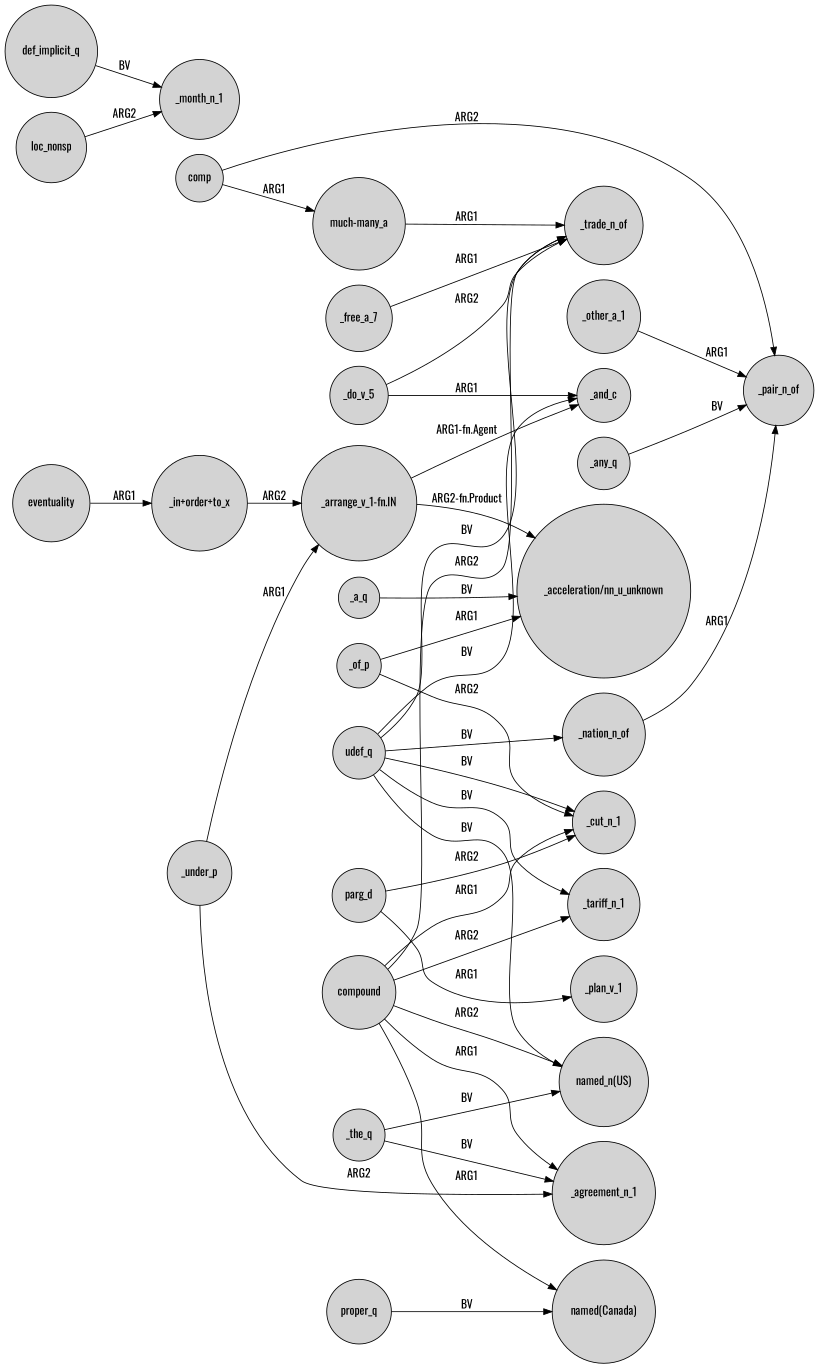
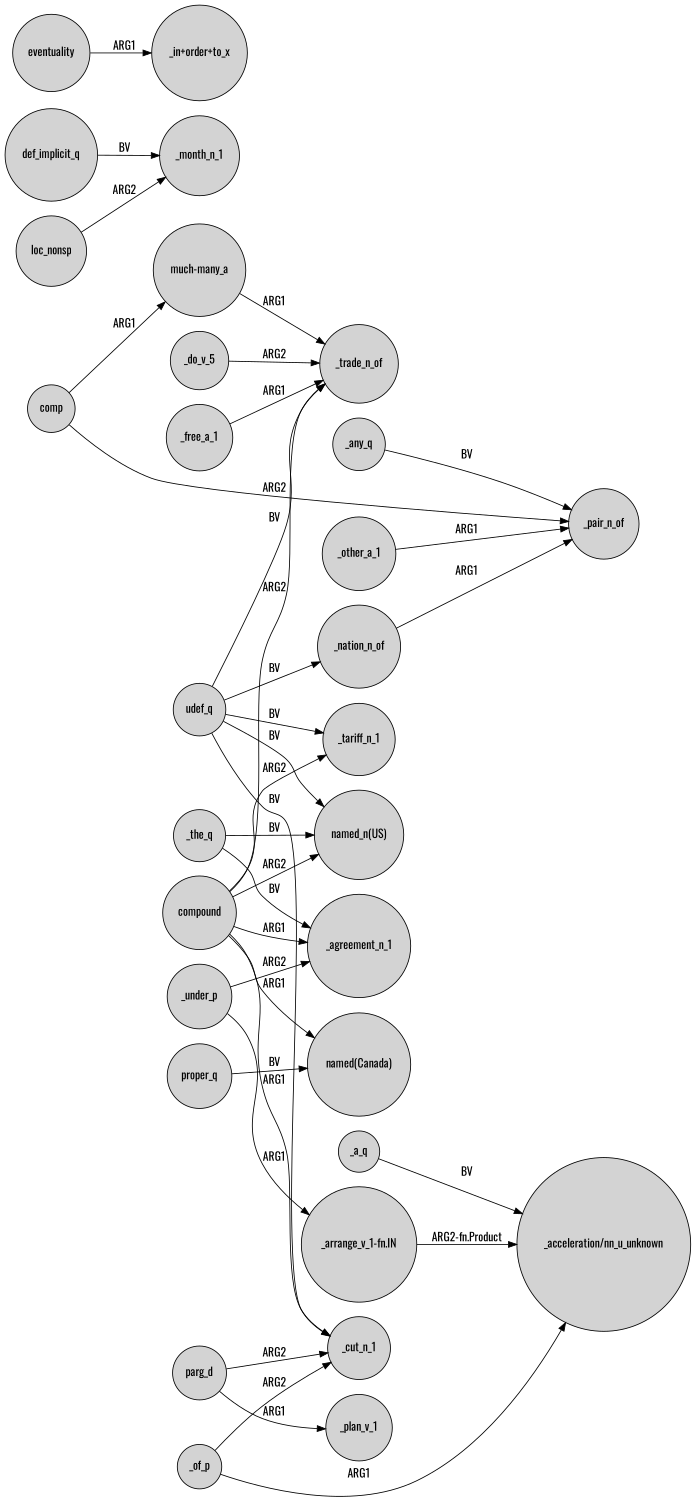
(359, 318) -> (200, 438)
(604, 395) -> none
(270, 503) -> none
